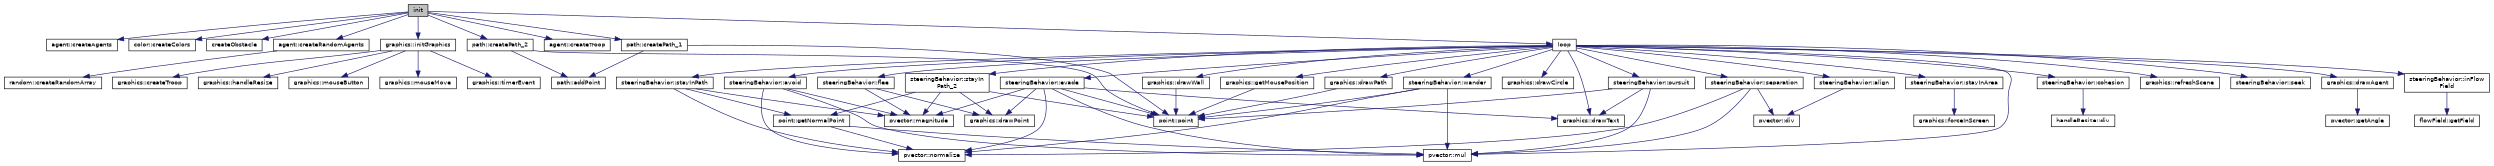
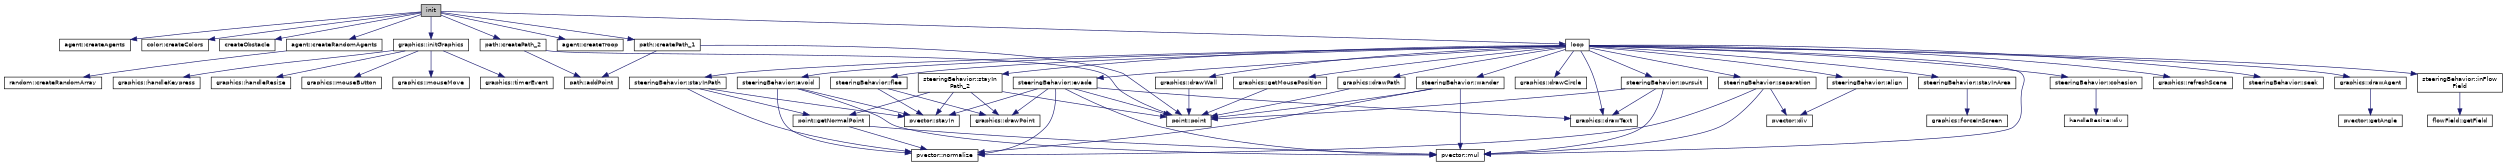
(150, 83) -> (157, 83)
(919, 121) -> (932, 121)
